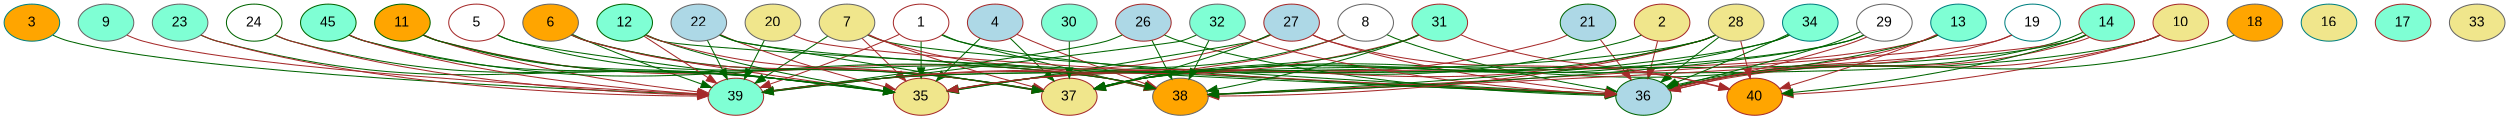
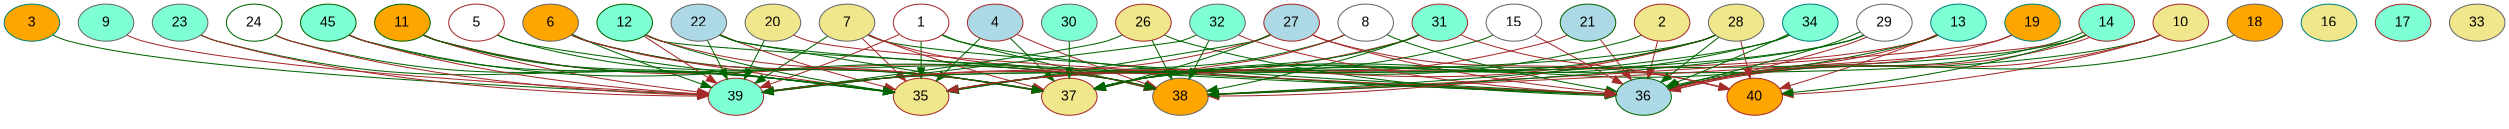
(1143, 23) -> (1143, 23)
none -> (1514, 23)
(2033, 23) -> (2033, 23)
